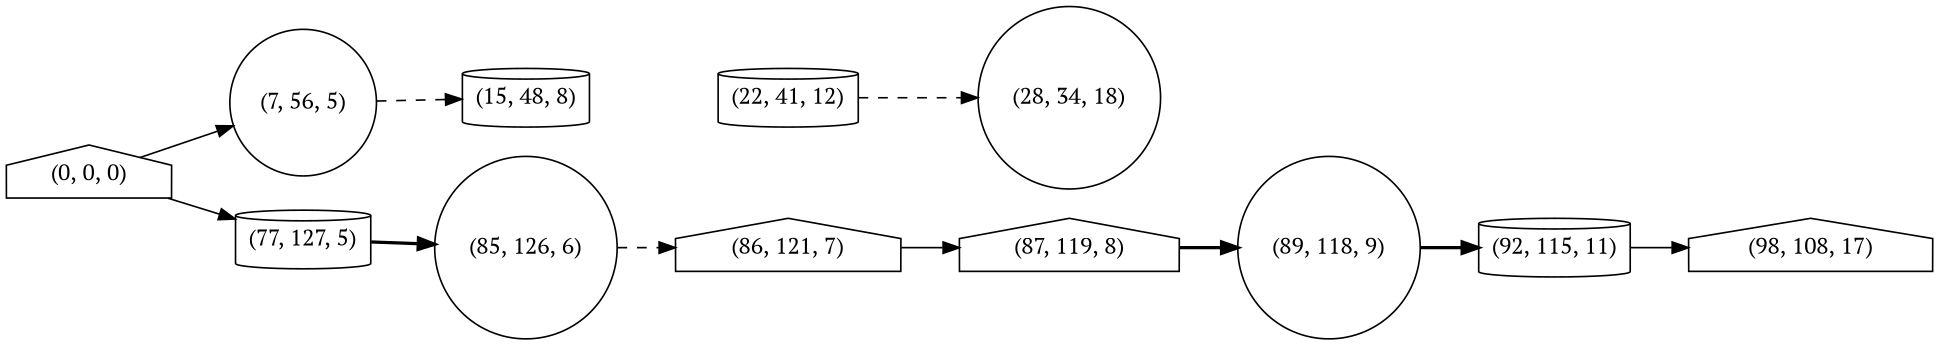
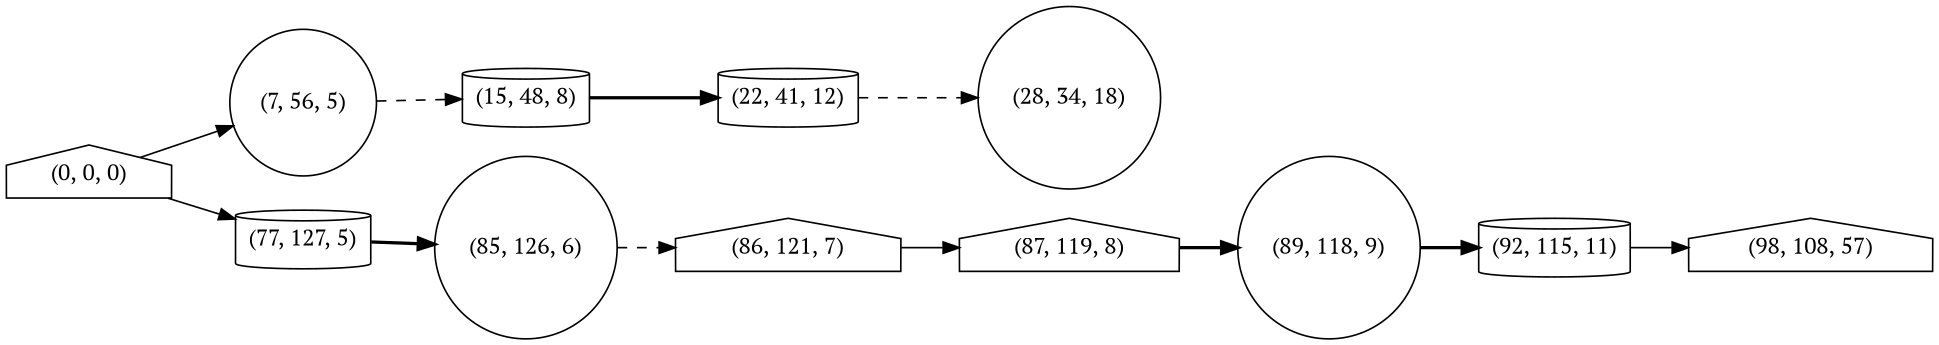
none -> (645, 98)
(1811, 248) -> (1811, 248)
